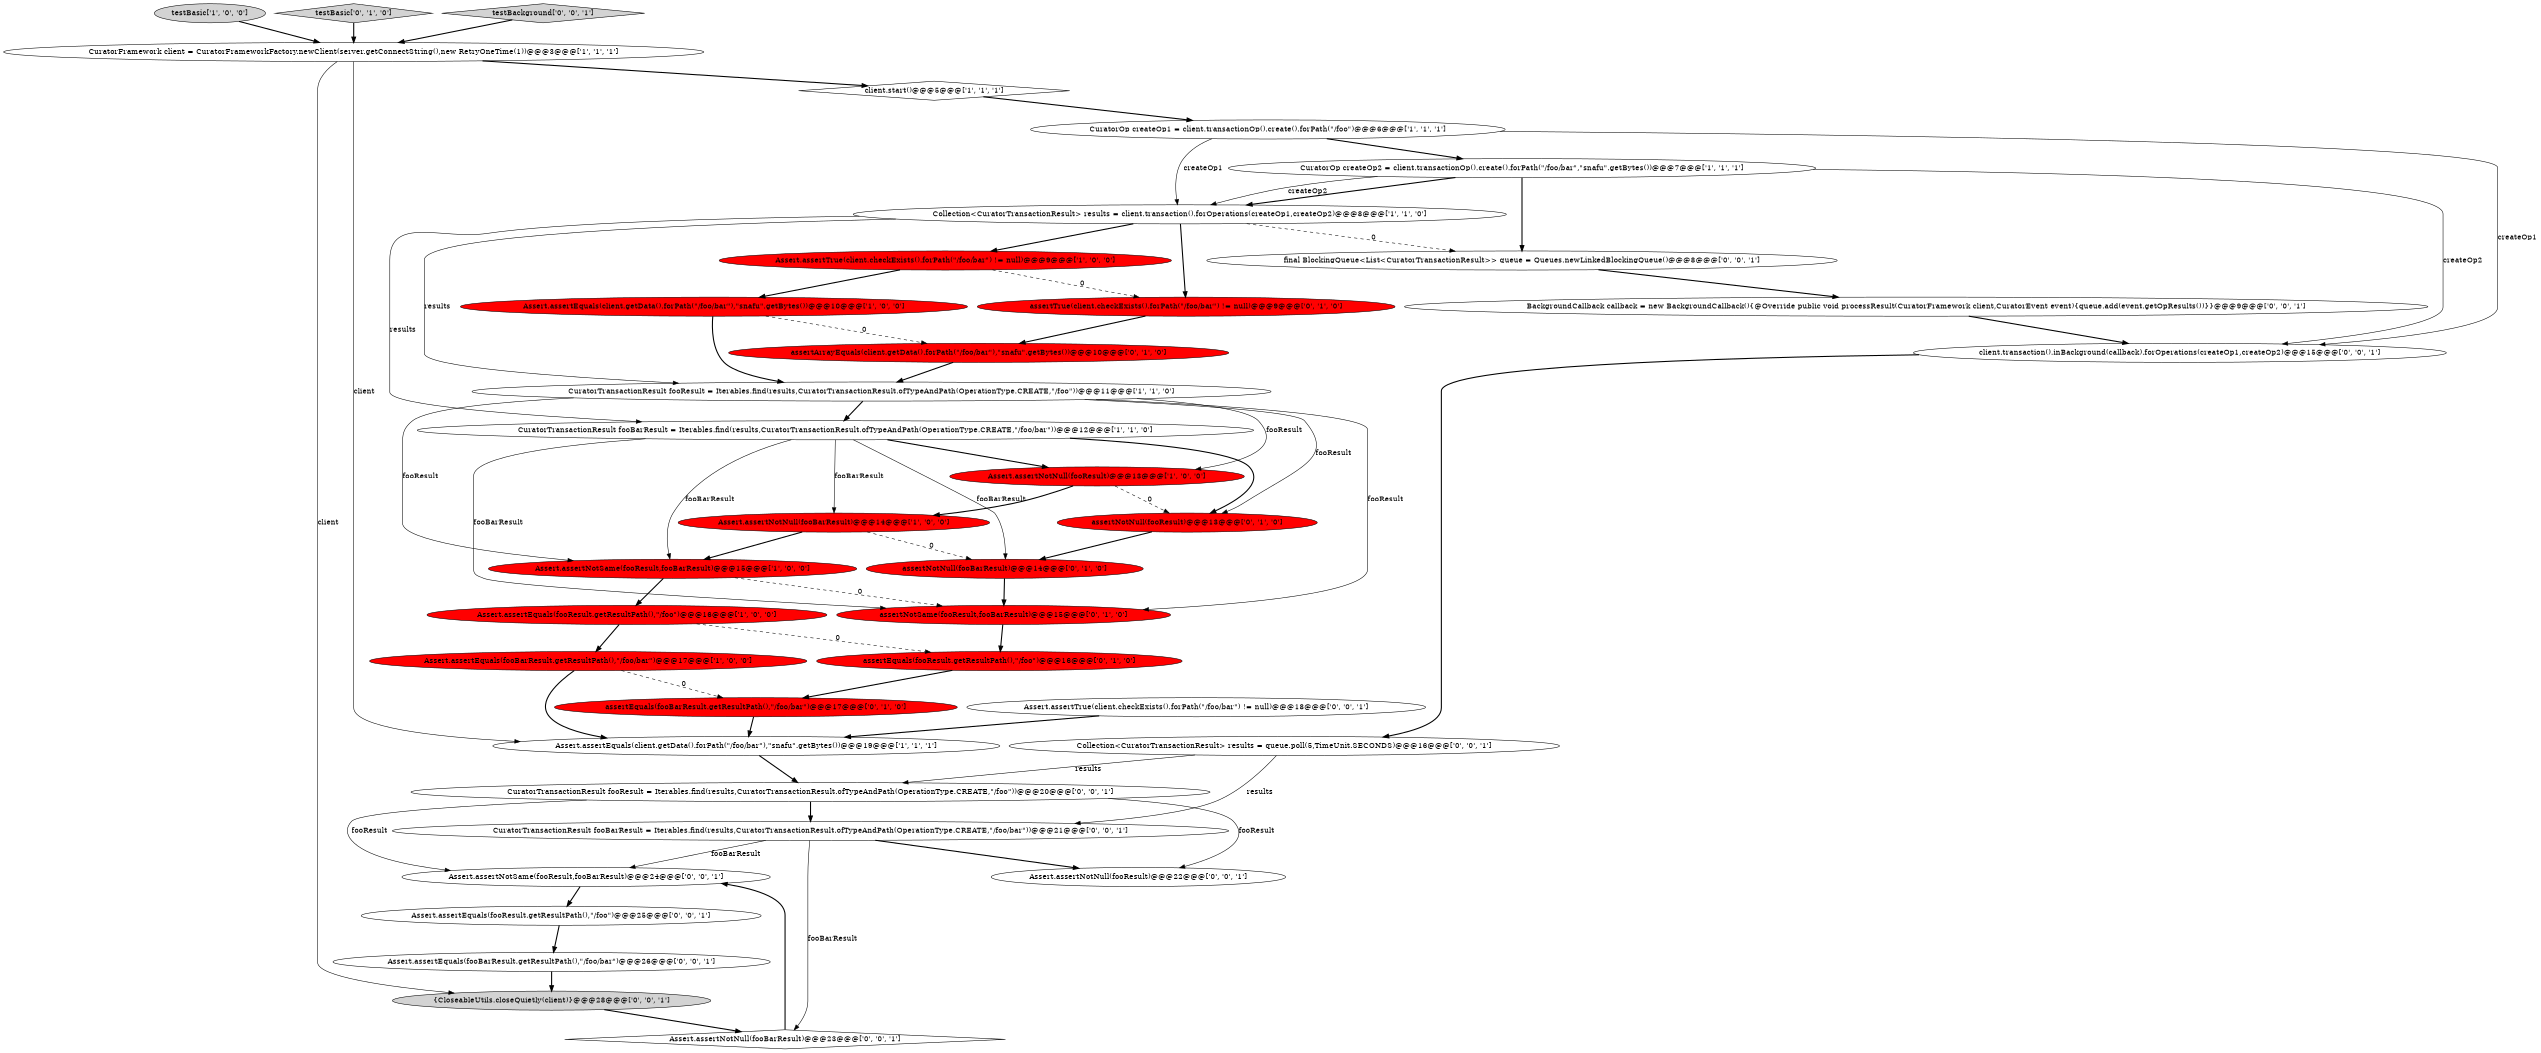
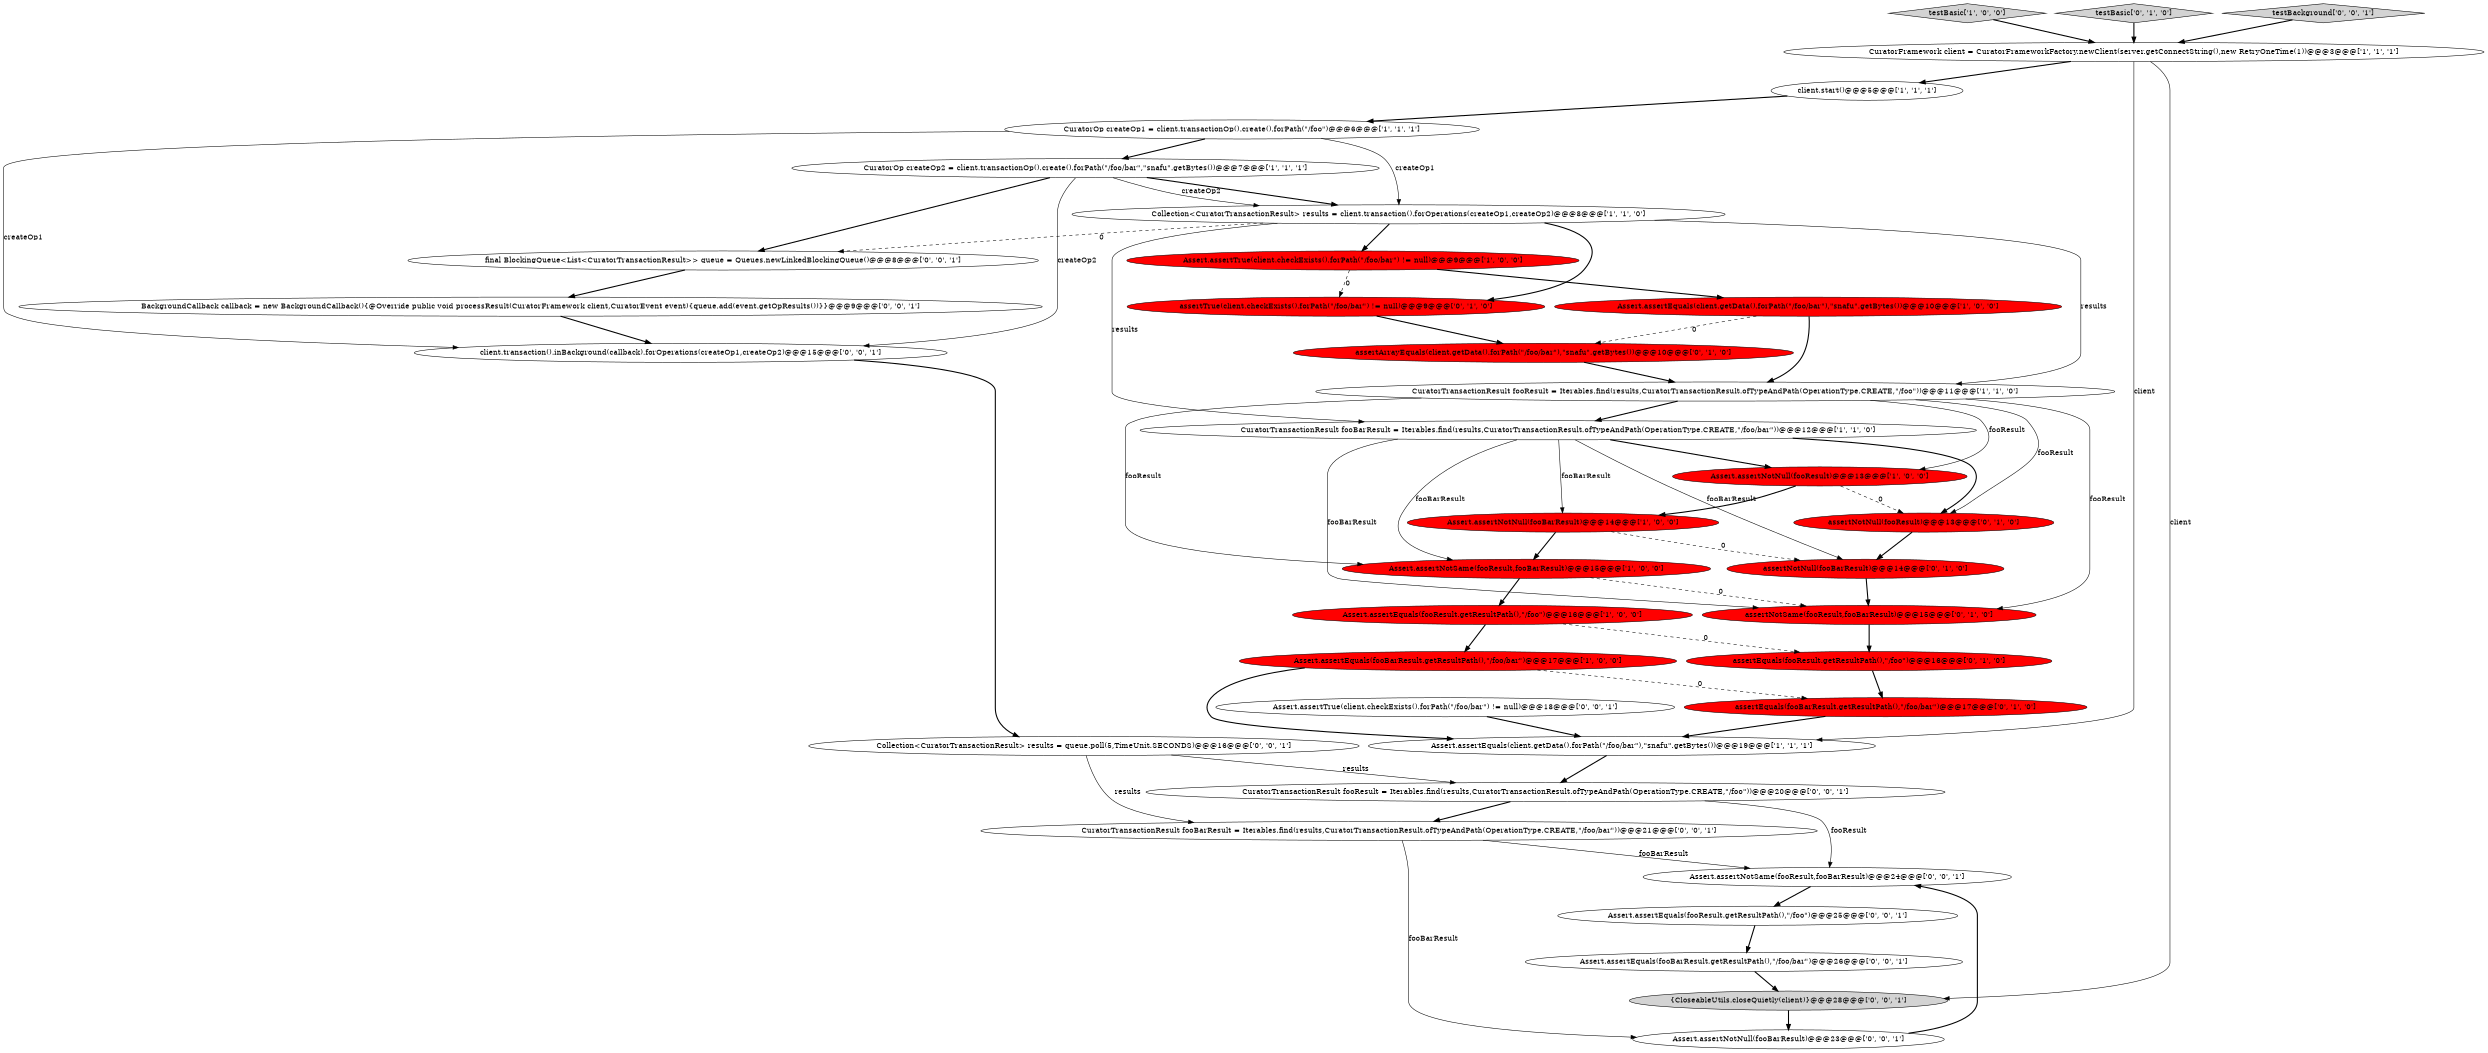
(210, 13) -> (1967, 13)
(934, 91) -> (1867, 91)
(1138, 877) -> none
(785, 1039) -> (1789, 1039)
